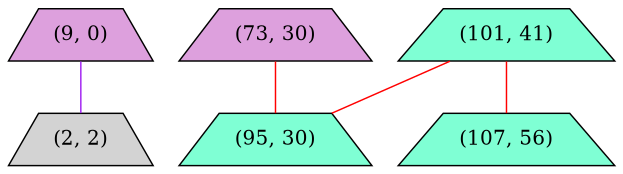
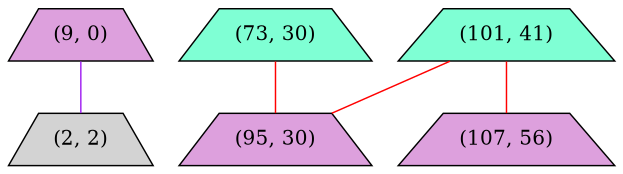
(275, 35) -> (275, 35)
(275, 139) -> (275, 139)
(506, 139) -> (506, 139)
